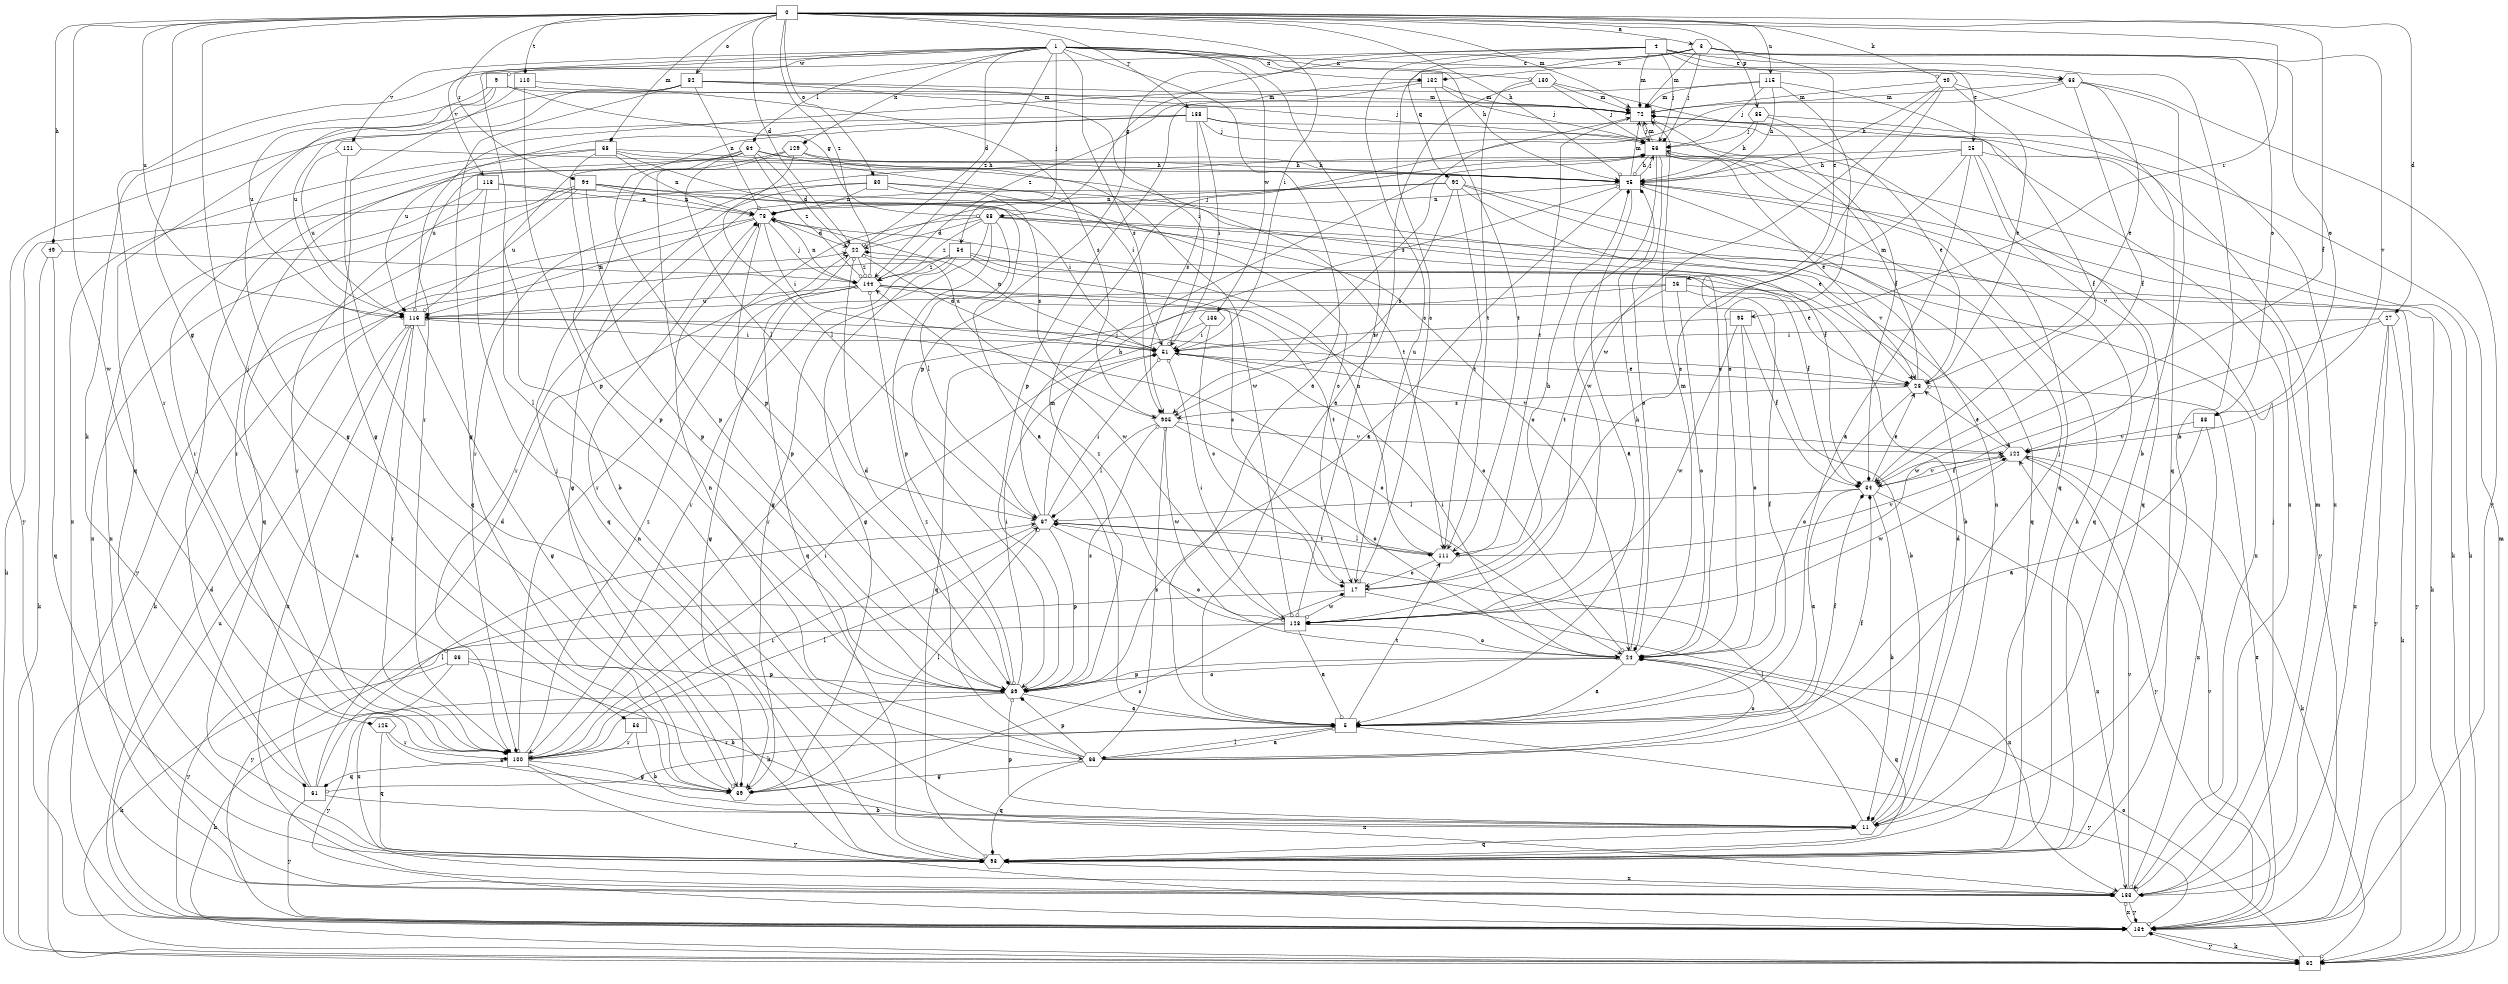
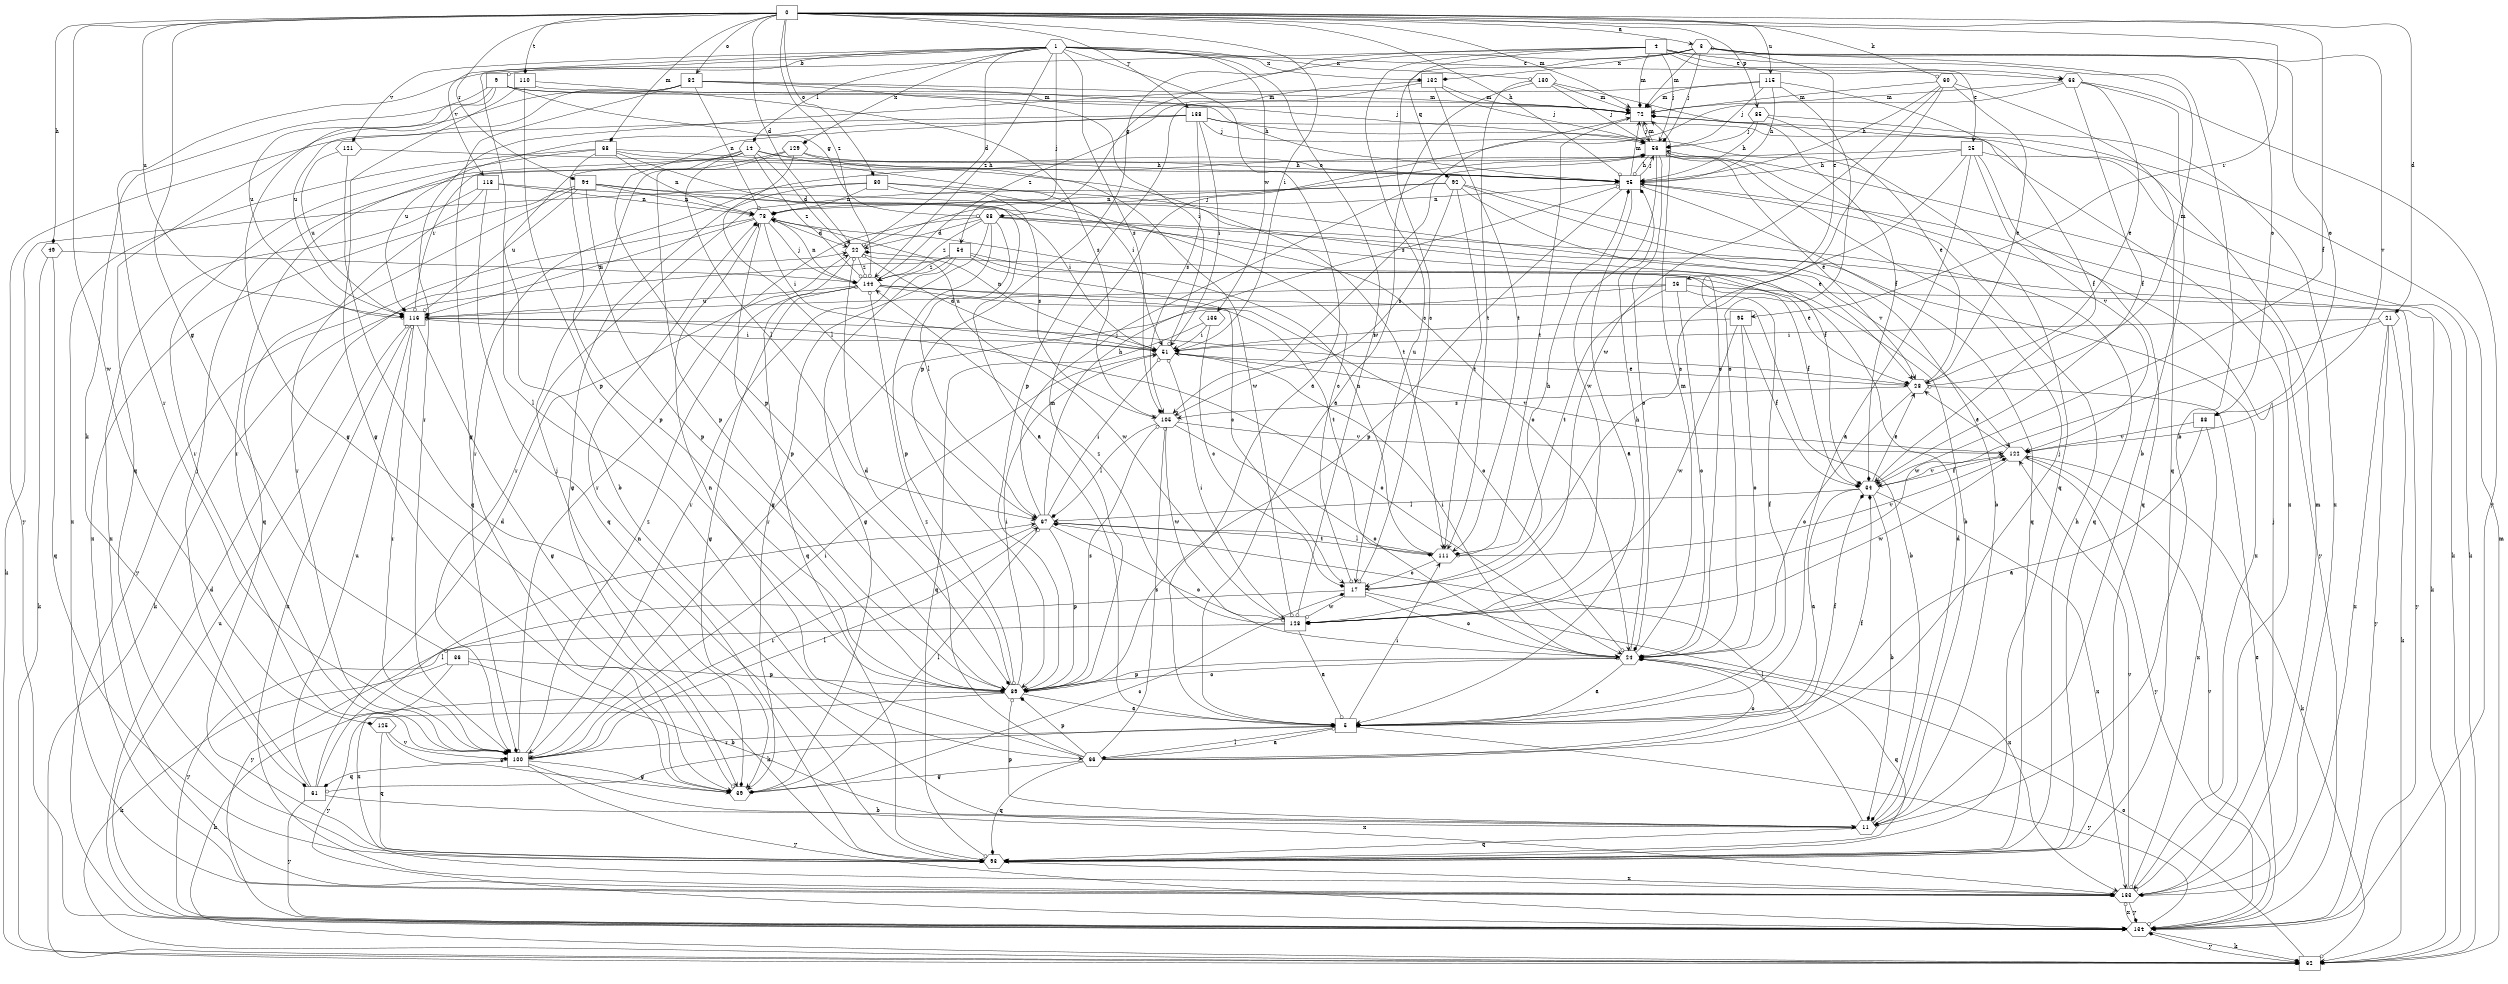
(802, 64) -> (802, 64)
(1330, 69) -> (1011, 100)
(1947, 81) -> (1947, 81)
(750, 149) -> (750, 149)
(1321, 166) -> (1321, 166)
(1837, 198) -> (2176, 91)
(434, 233) -> (434, 233)
(1233, 260) -> (1233, 260)
(2389, 318) -> (2389, 318)
(1167, 420) -> (1167, 420)
(1369, 437) -> (1369, 437)
(1005, 492) -> (1005, 492)
(1997, 505) -> (1997, 505)
(1462, 635) -> (1488, 636)
(1397, 641) -> (1397, 641)
(636, 726) -> none
(406, 743) -> (406, 743)
